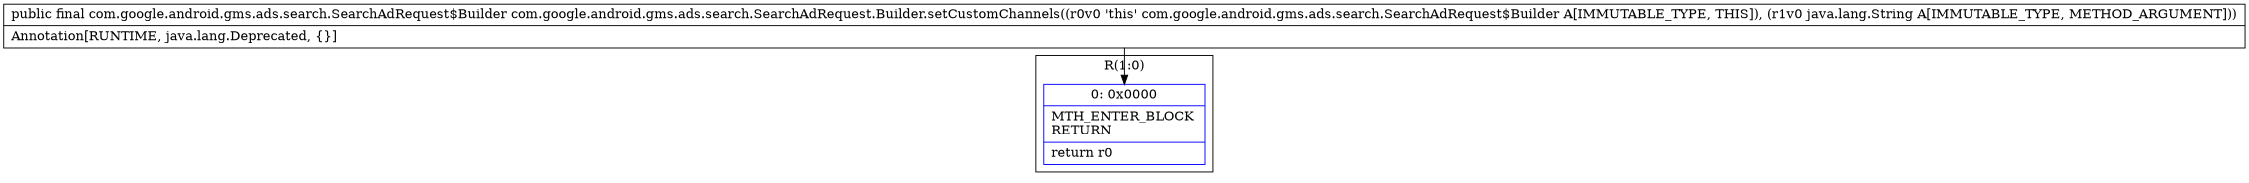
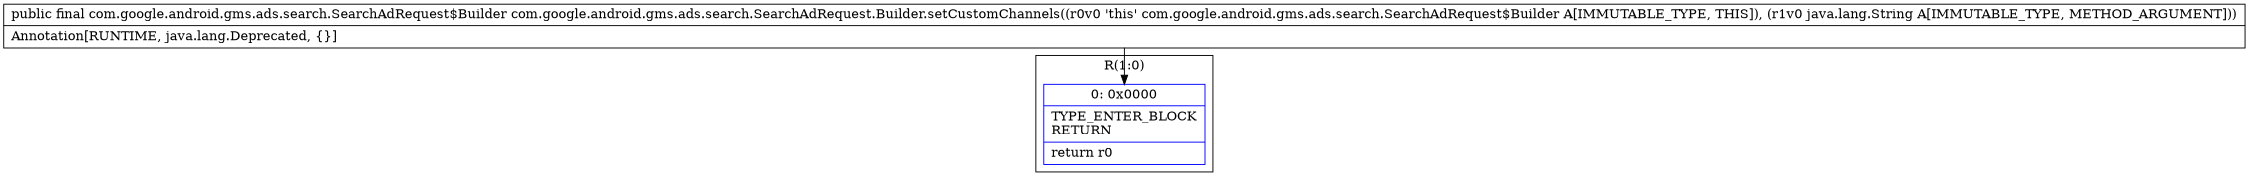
(1123, 116) -> (1124, 116)
